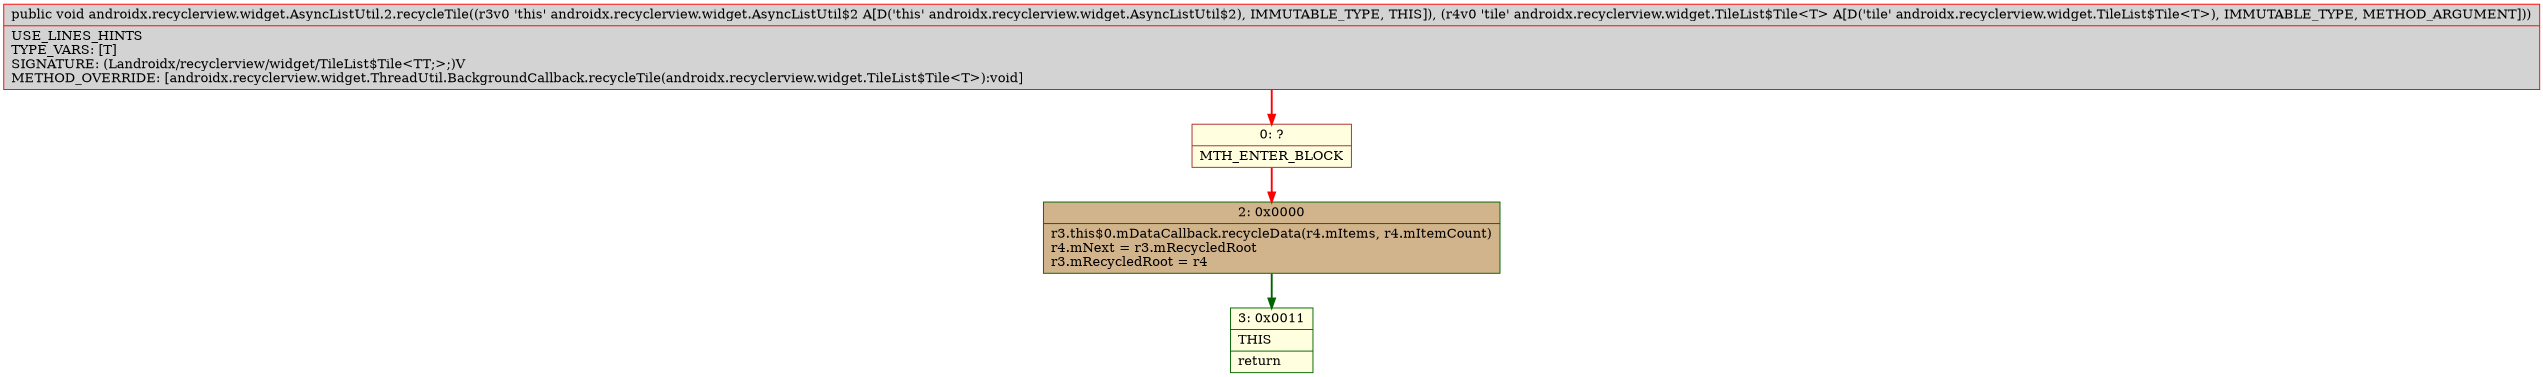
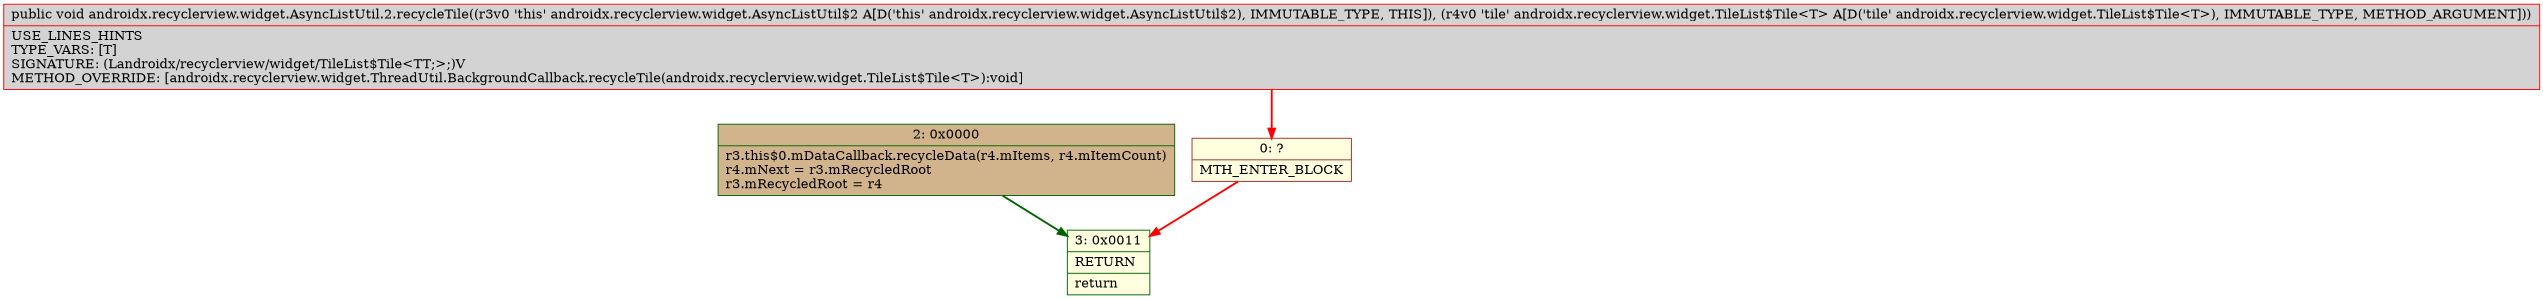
(1272, 180) -> (1198, 206)
(1255, 340) -> (1105, 262)
